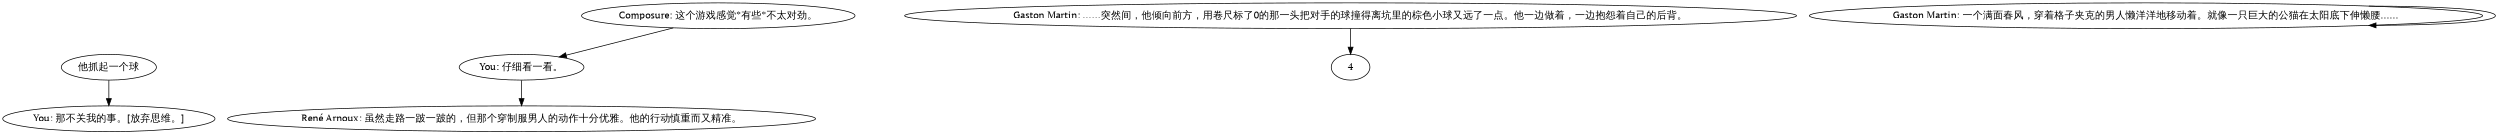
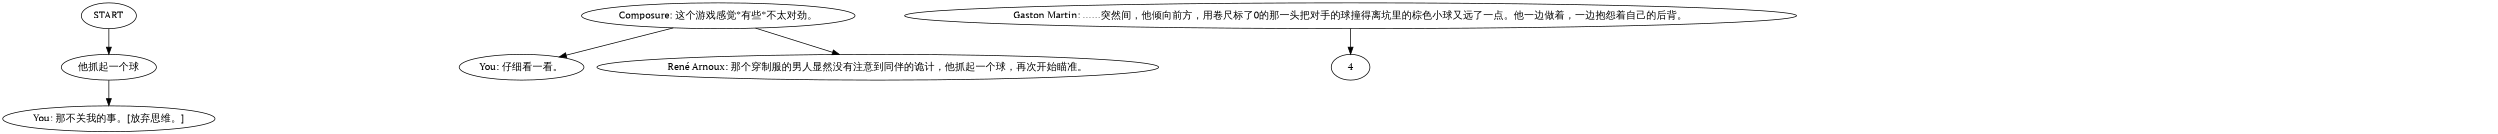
none -> (109, 16)
(2146, 16) -> none
none -> (878, 67)
(522, 119) -> none
